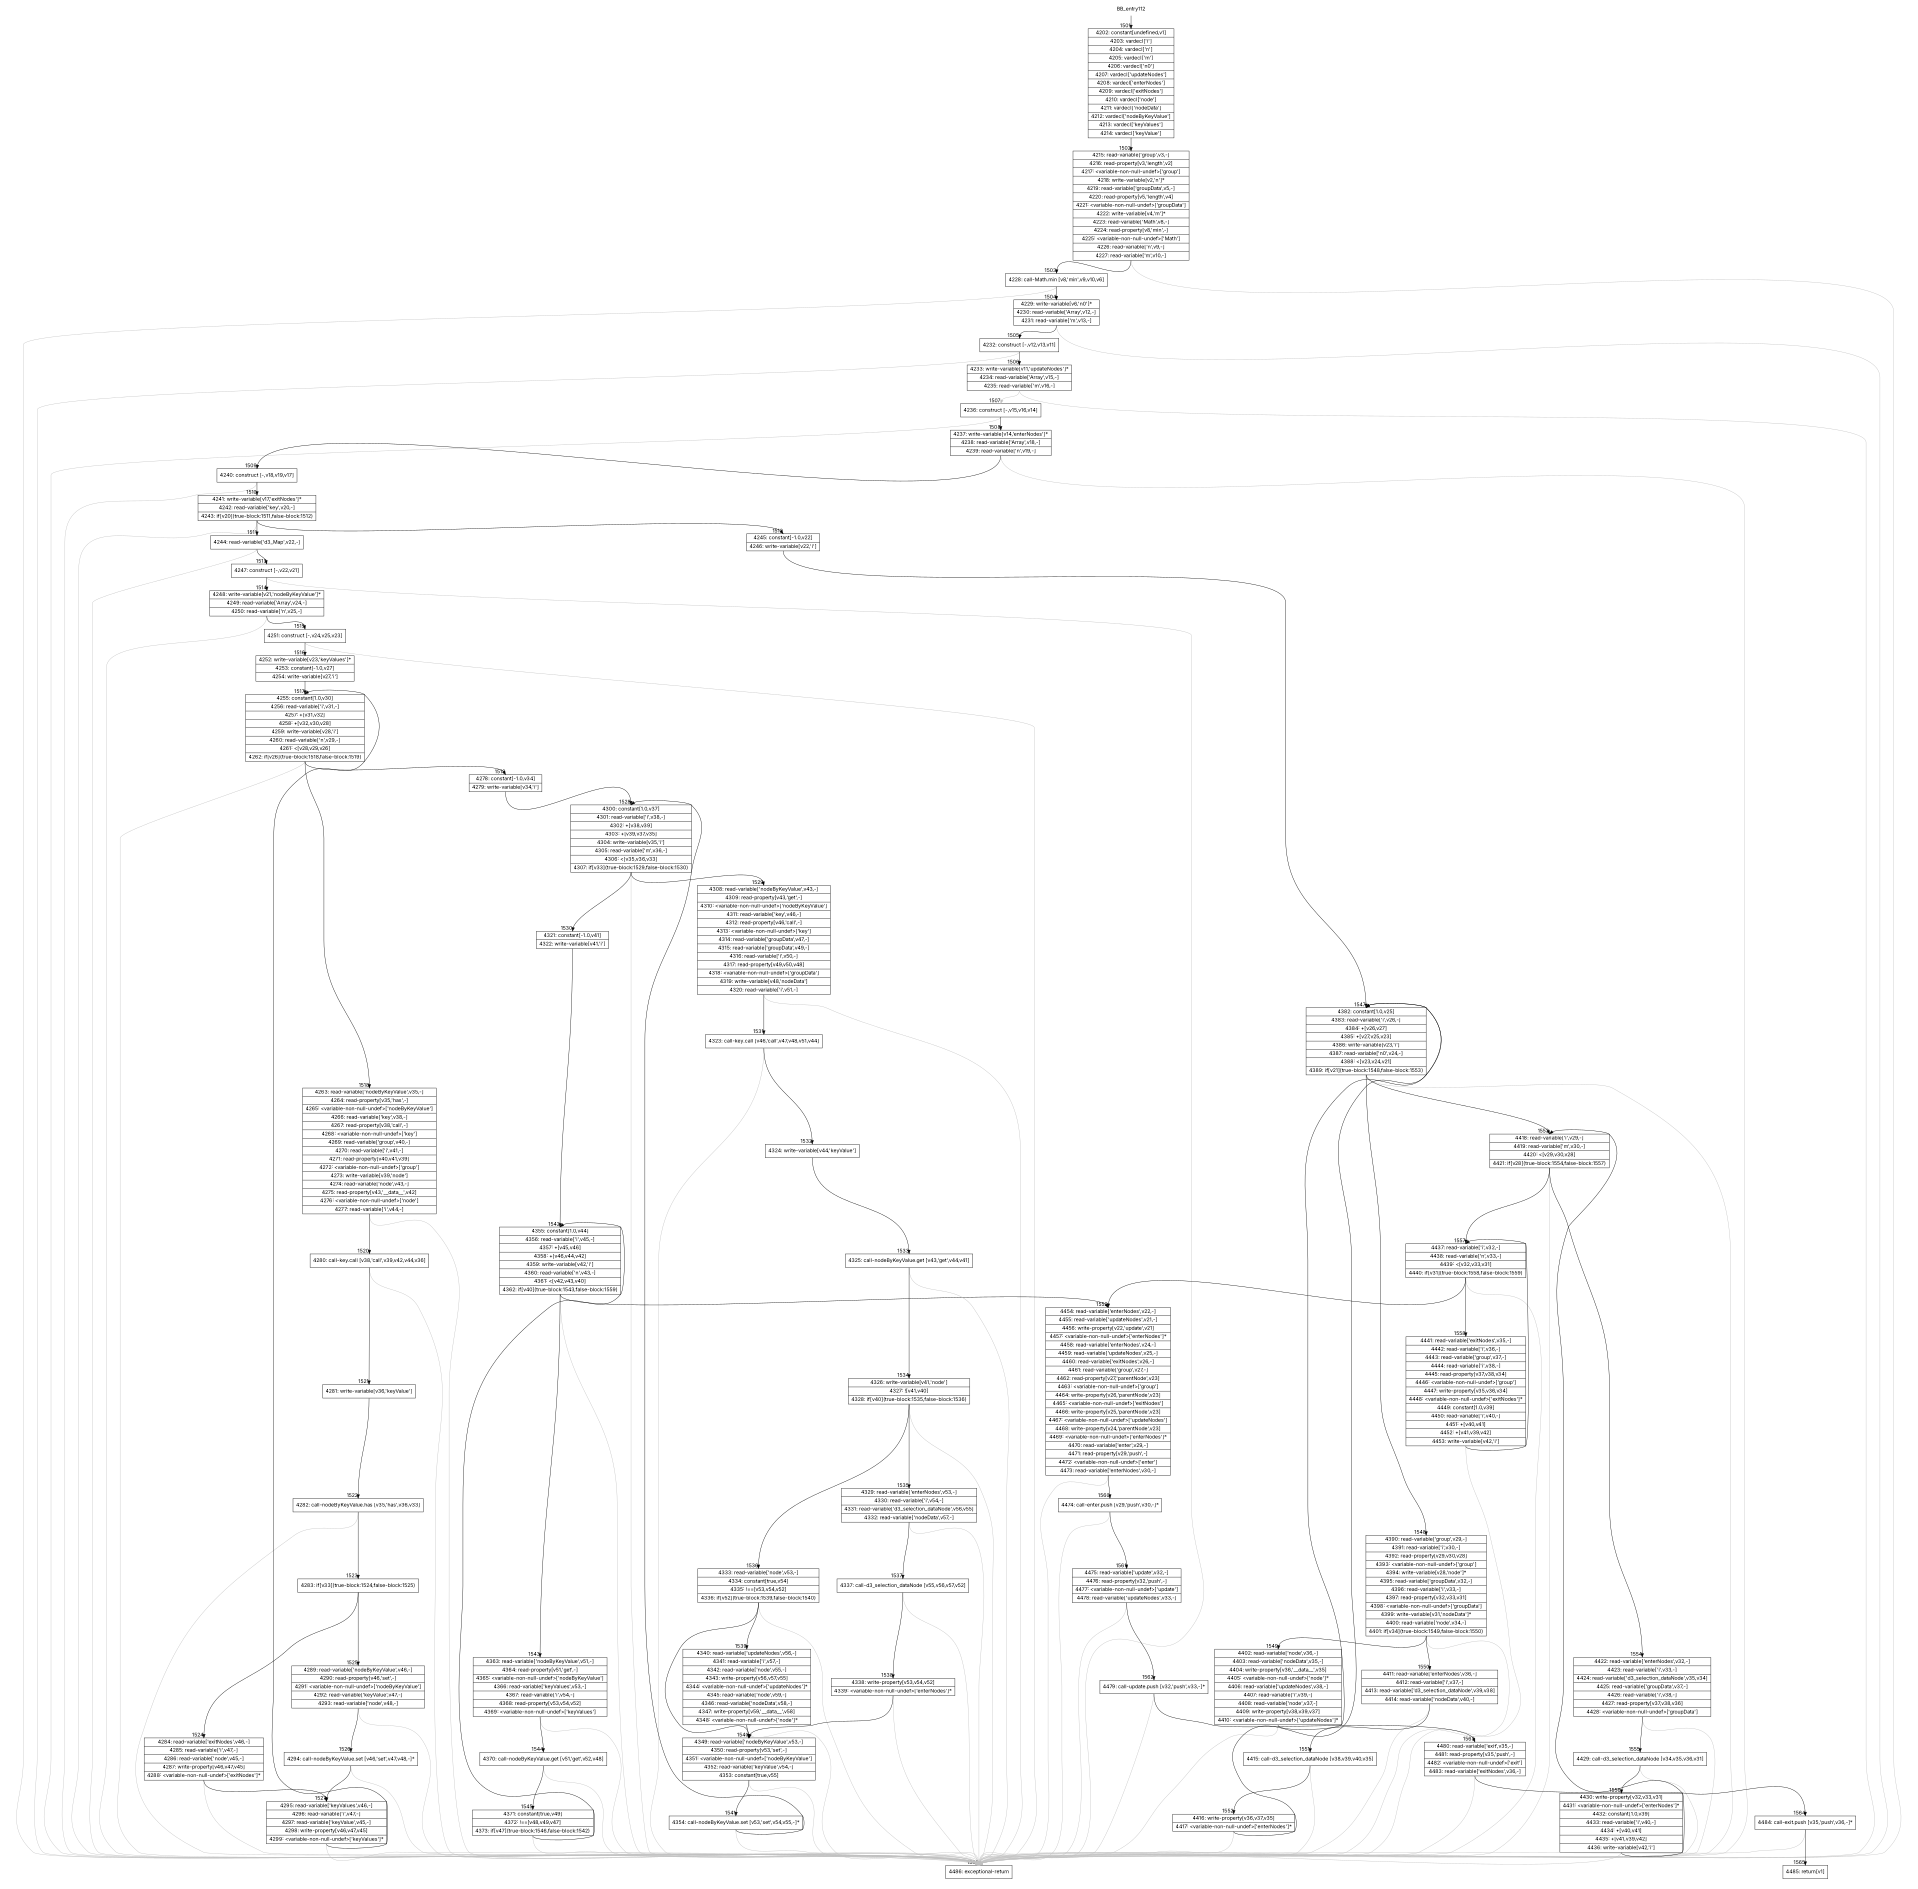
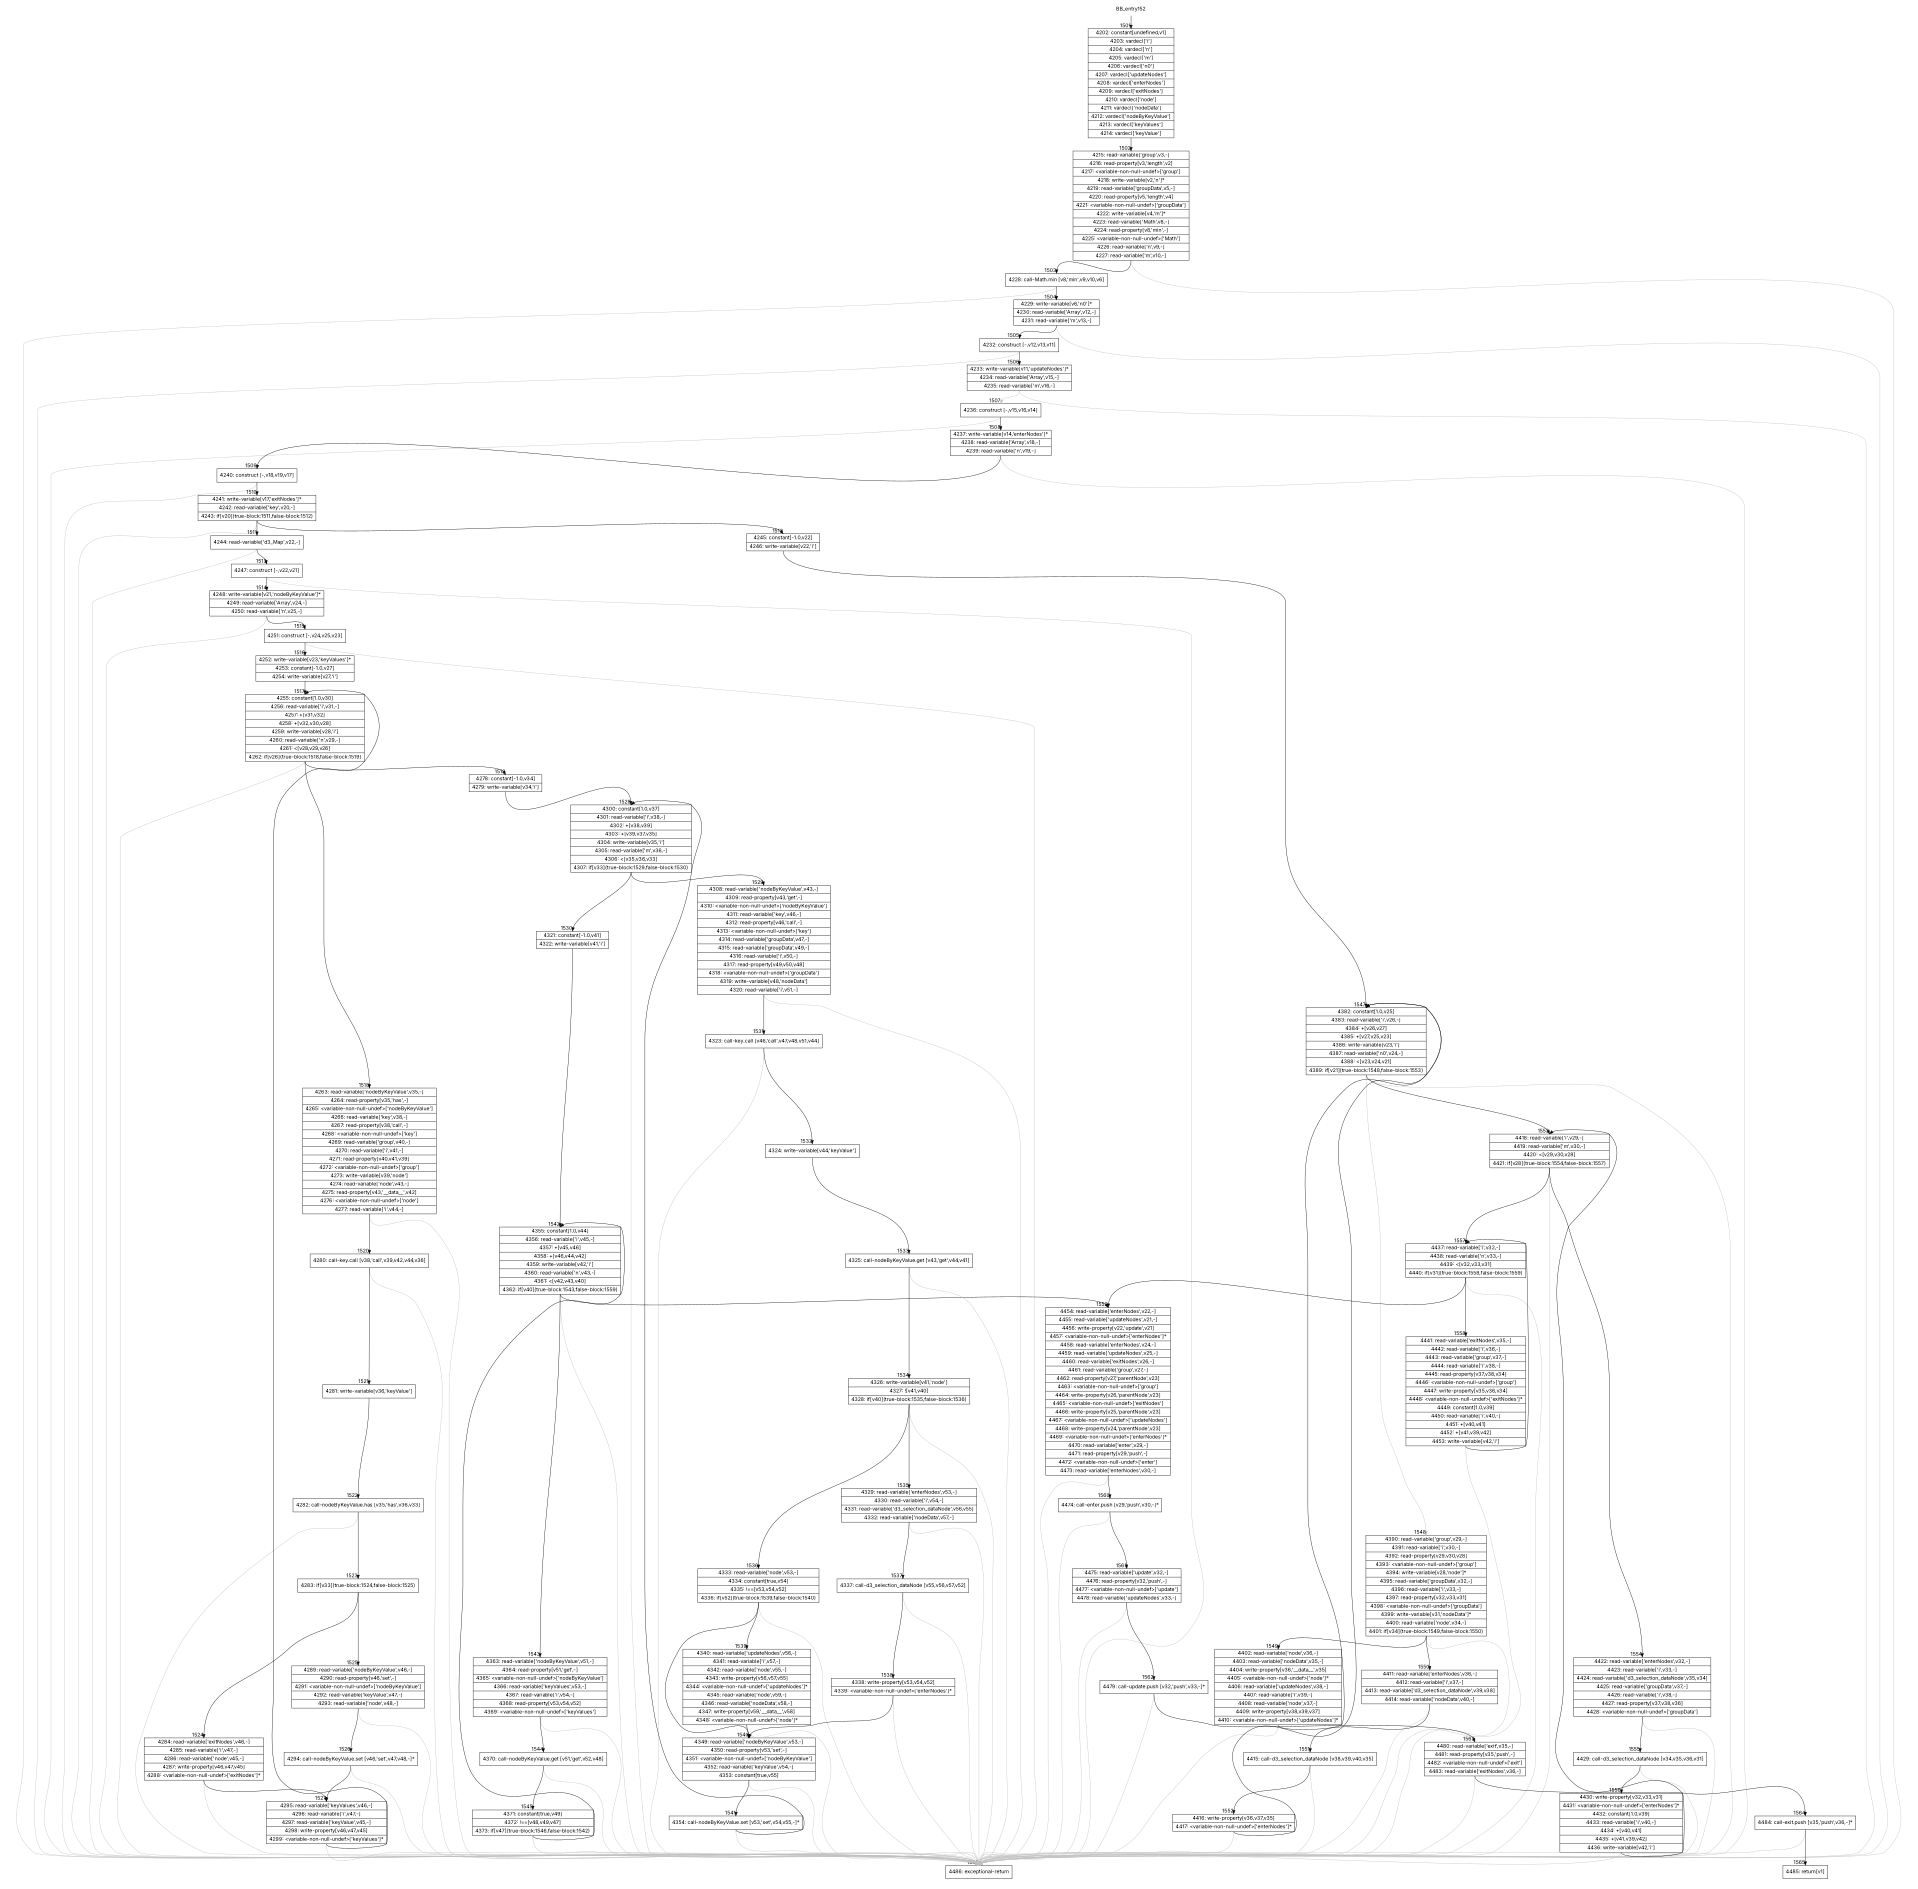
(1131, 9) -> (1131, 9)
(1381, 1307) -> (1381, 1307)
